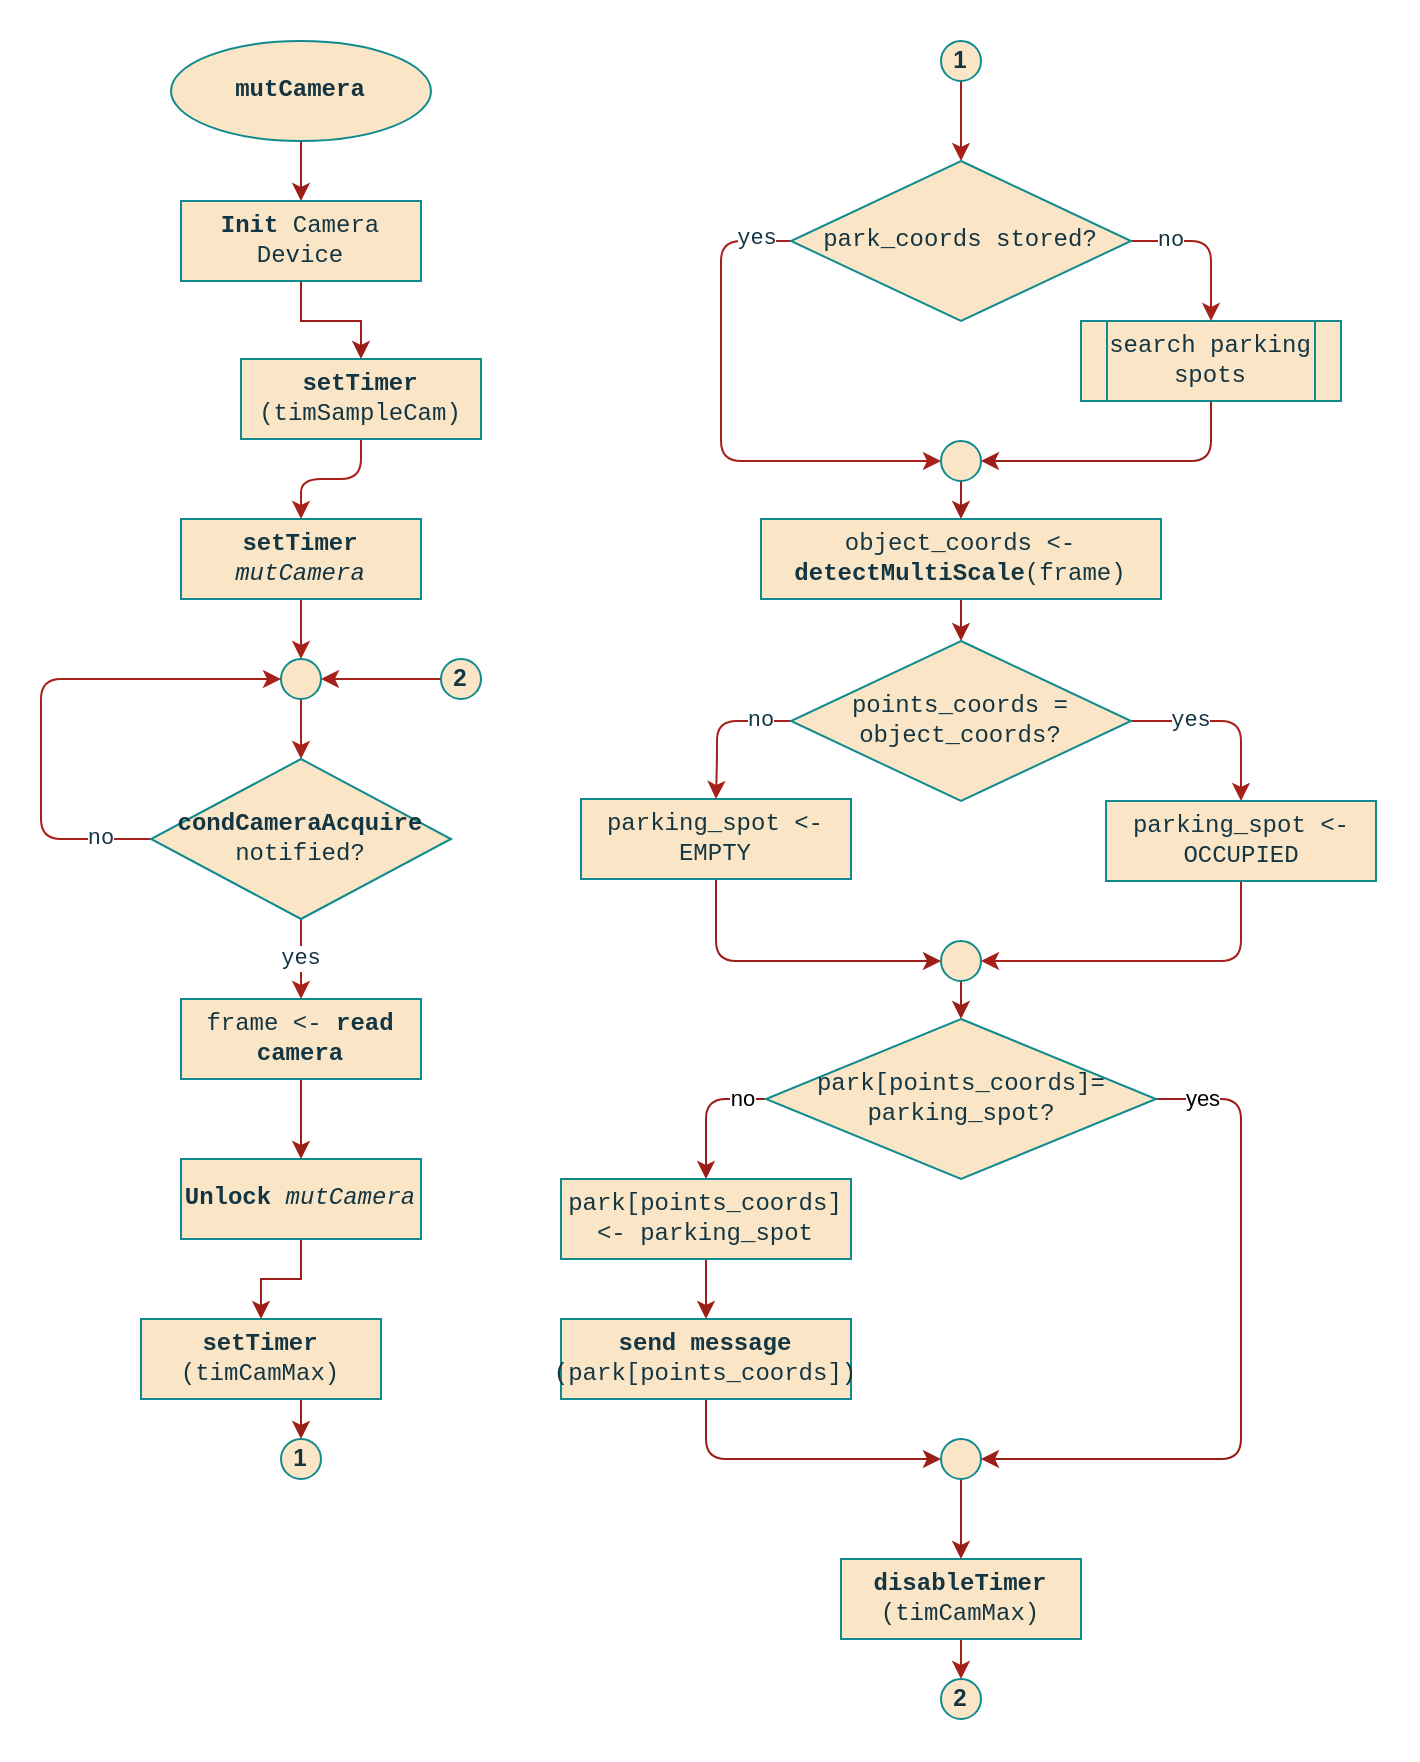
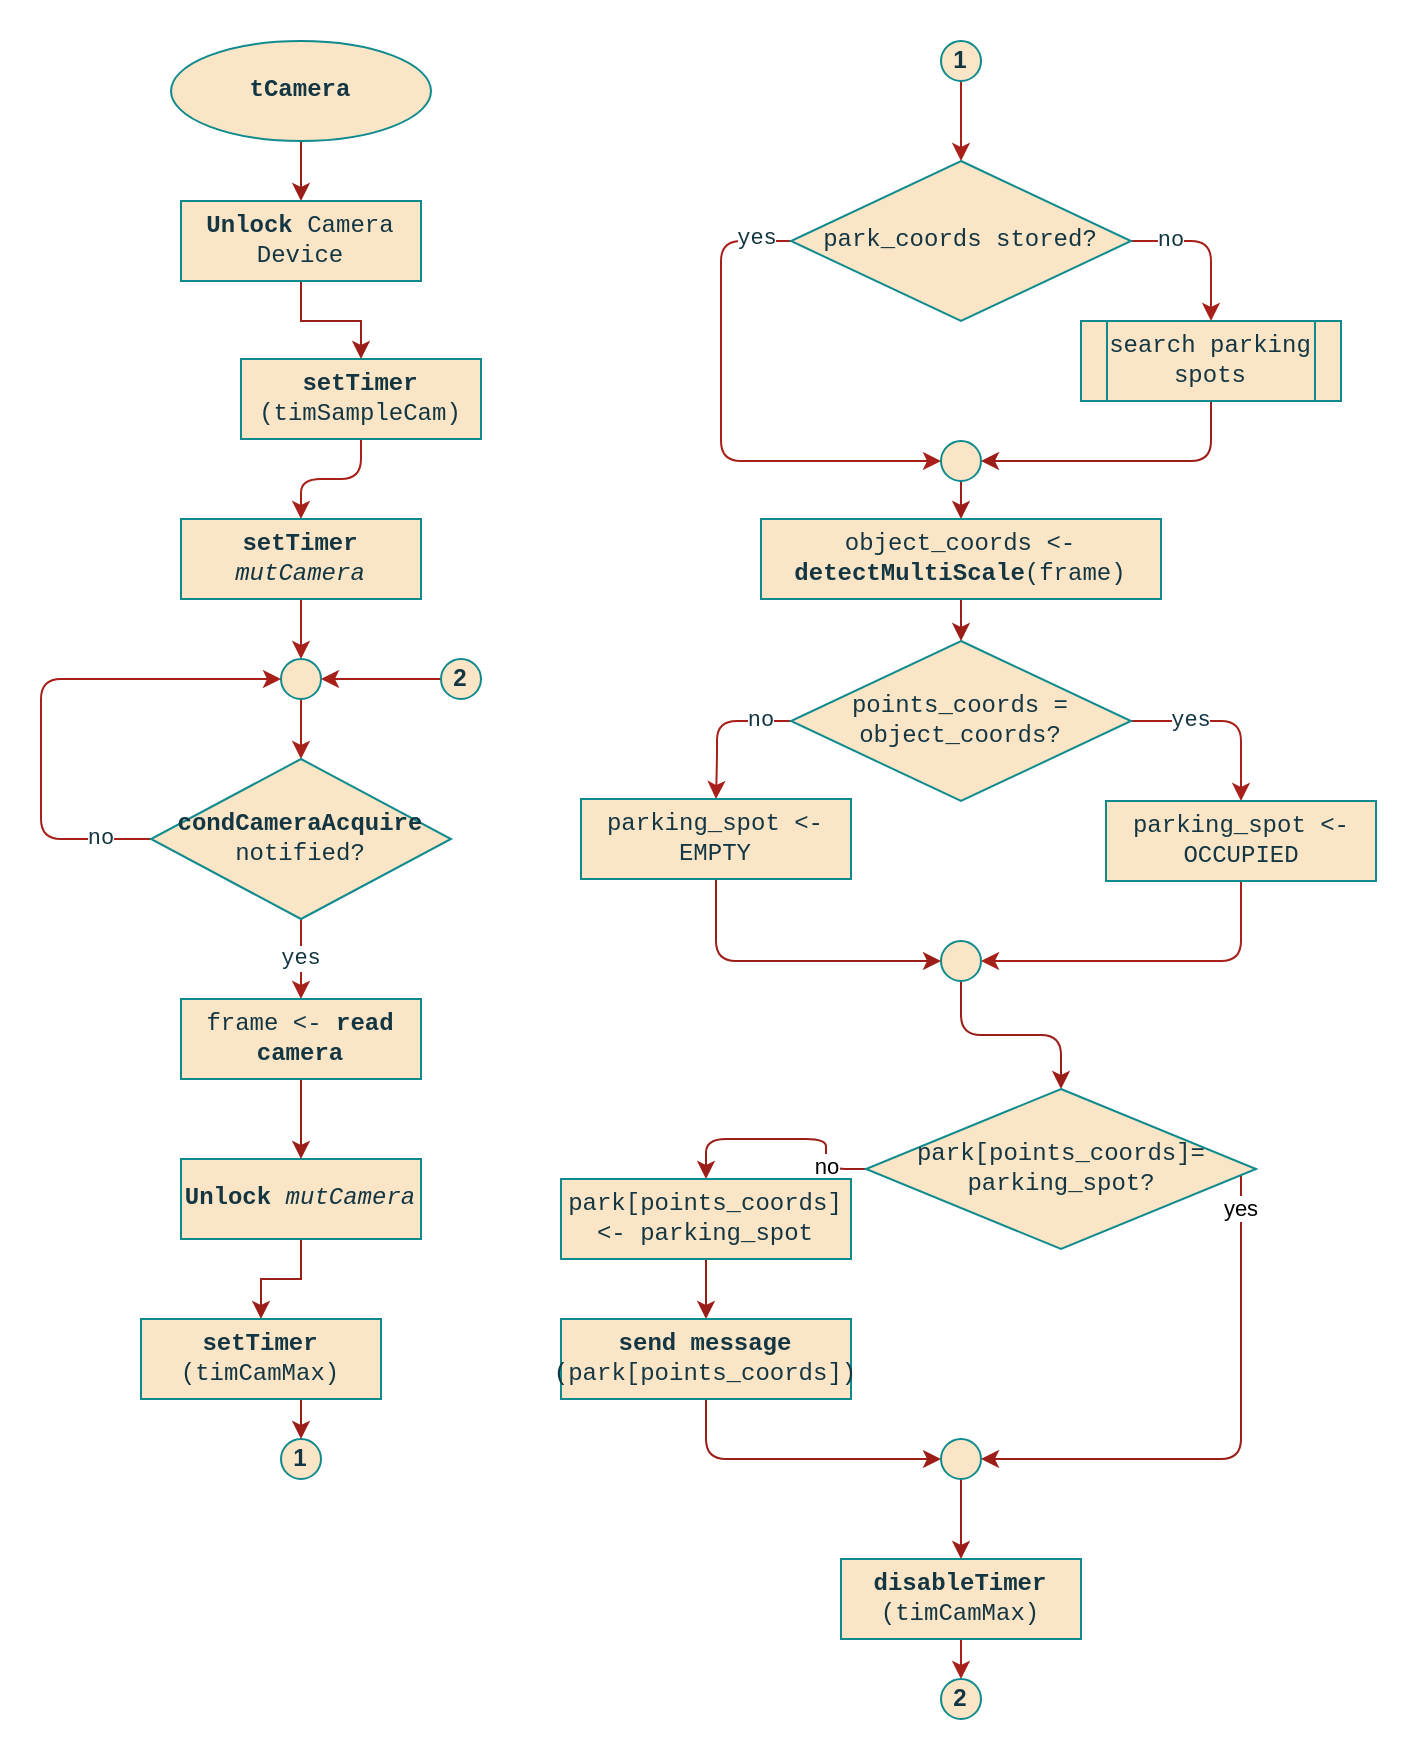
(301, 91) -> (301, 91)
(301, 241) -> (301, 241)
(961, 1099) -> (1061, 1169)
